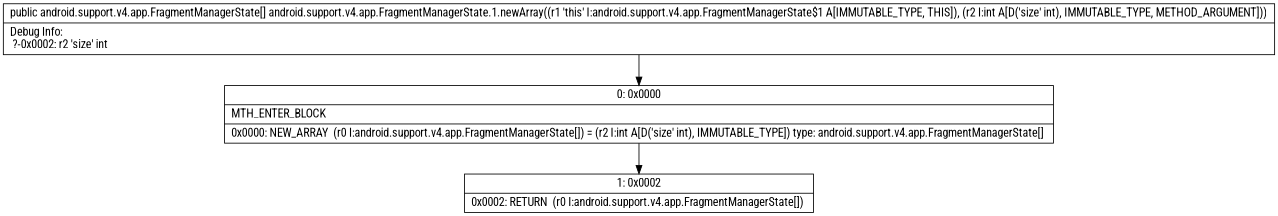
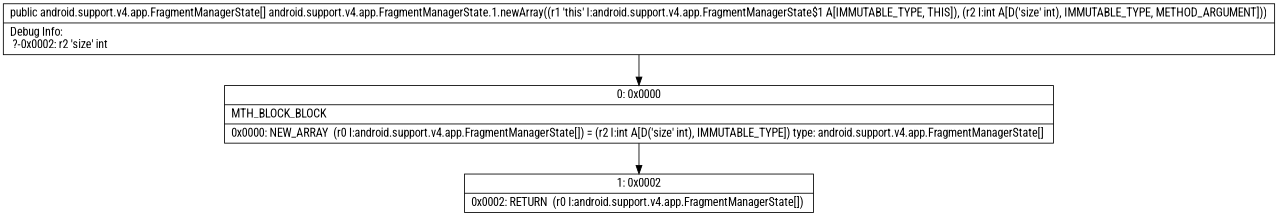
(279, 114) -> (279, 114)
